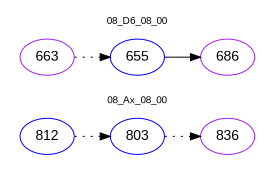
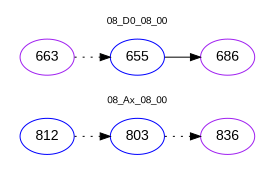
(137, 22) -> (137, 22)
